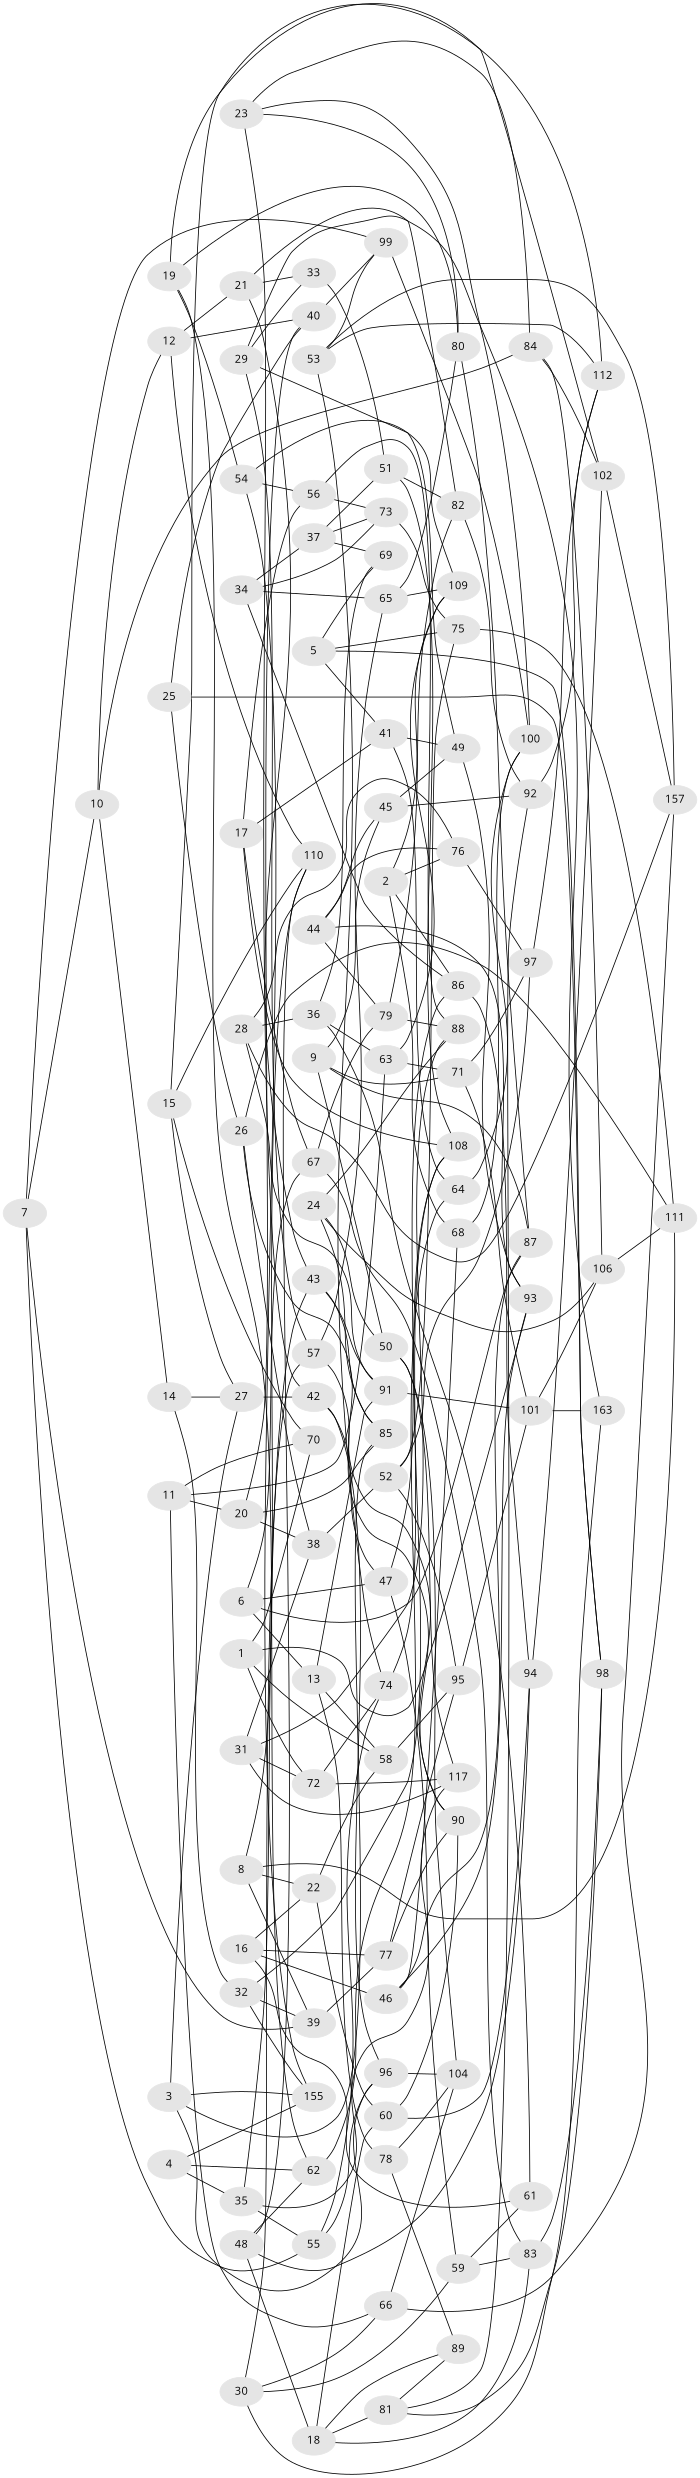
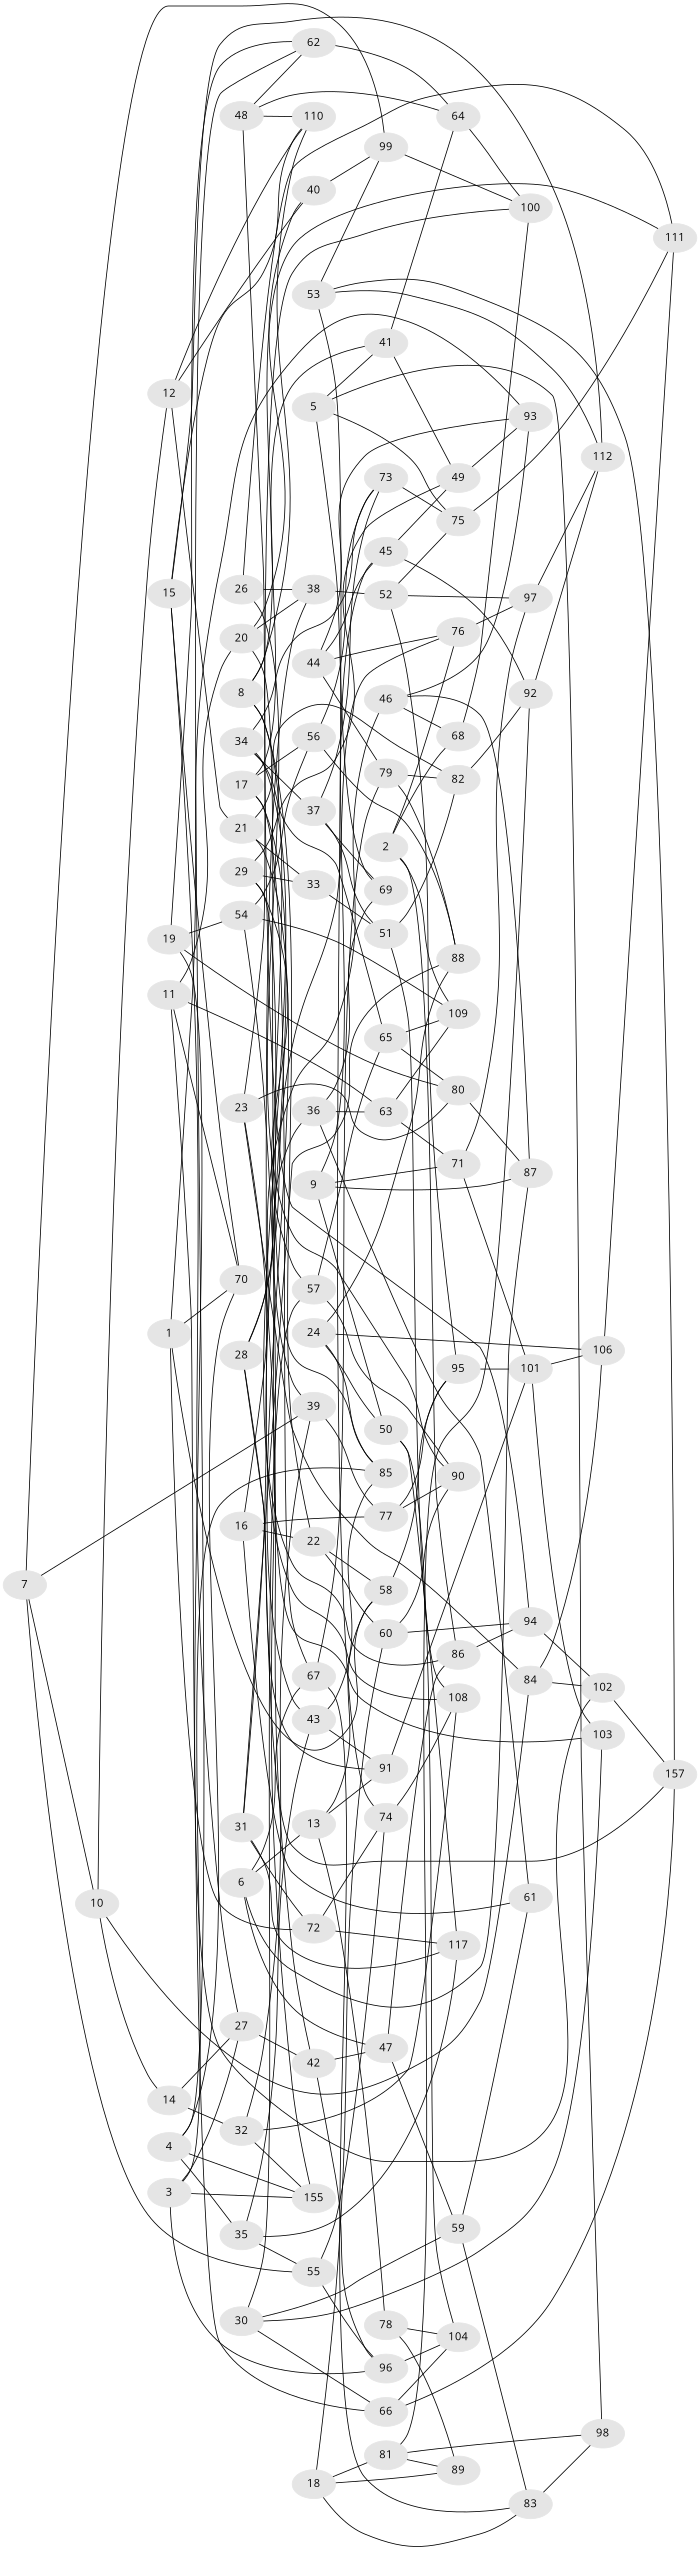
(169, 697) -> none
(603, 1411) -> (603, 1735)
none -> (215, 1716)
(278, 2343) -> (349, 92)
